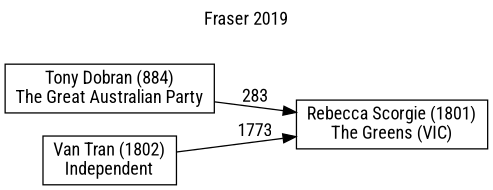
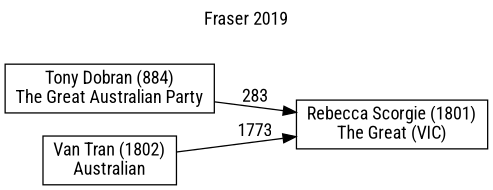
(392, 124) -> (392, 124)
(110, 160) -> (110, 160)
